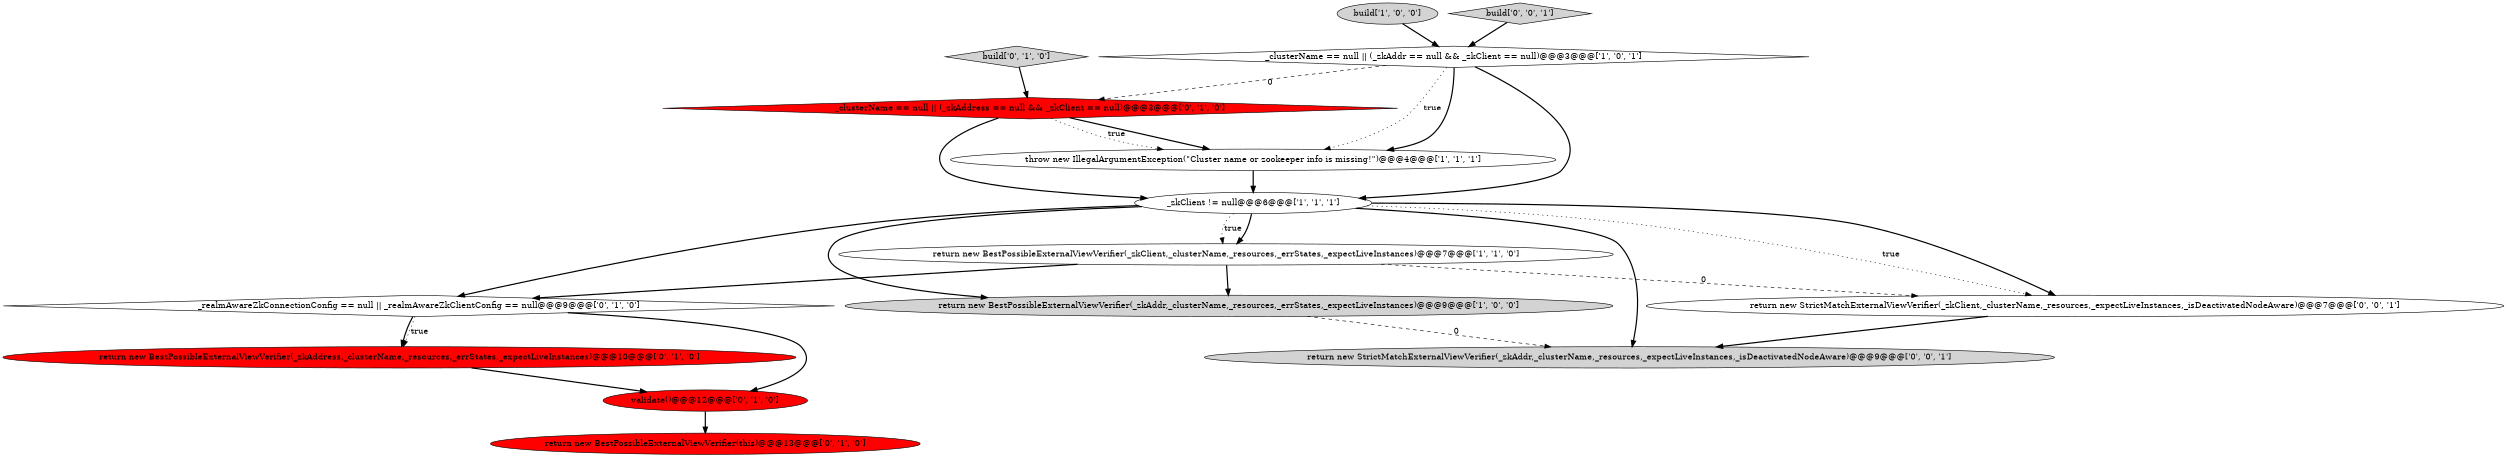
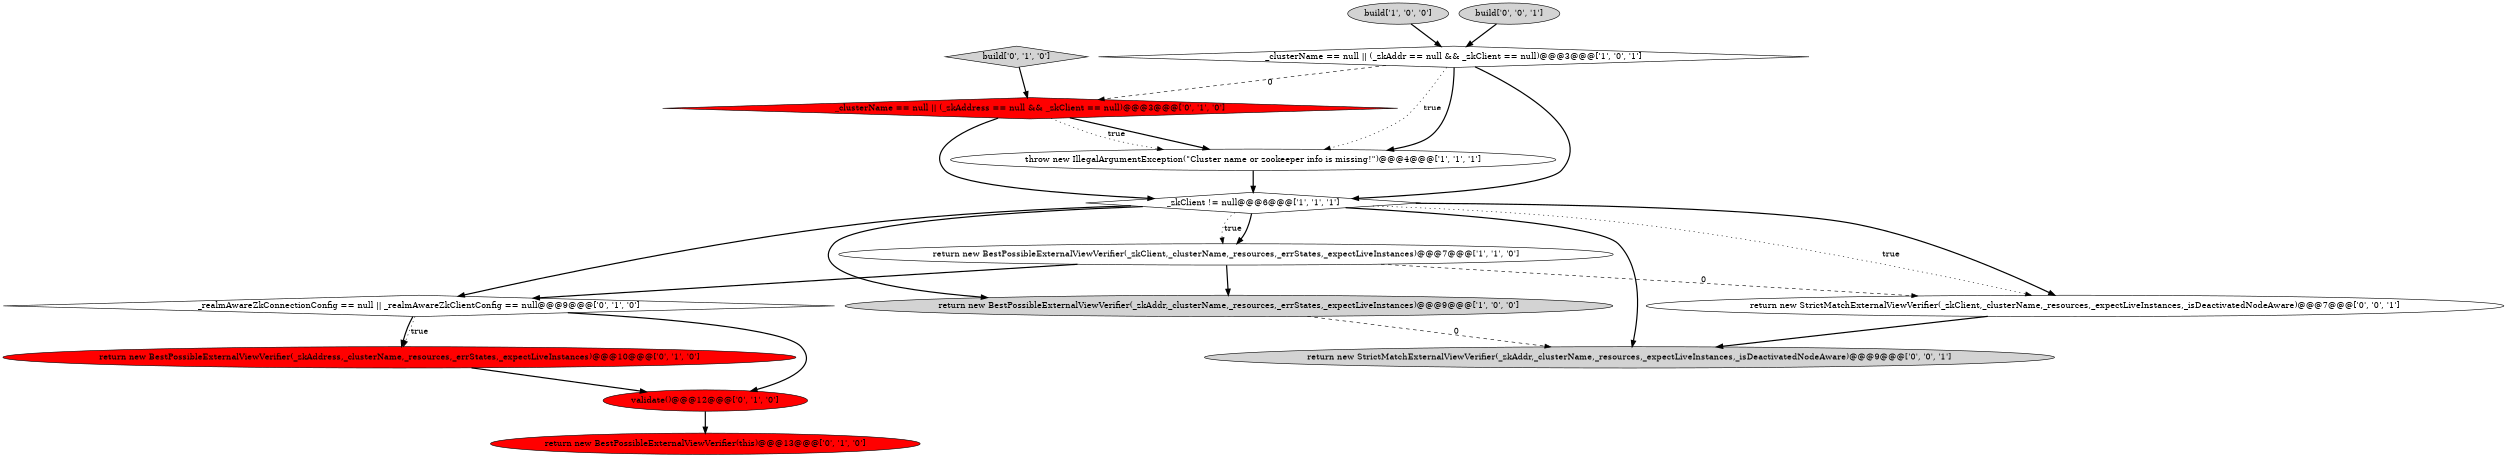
(1520, 14) -> (1509, 14)
(1253, 203) -> (1253, 203)
